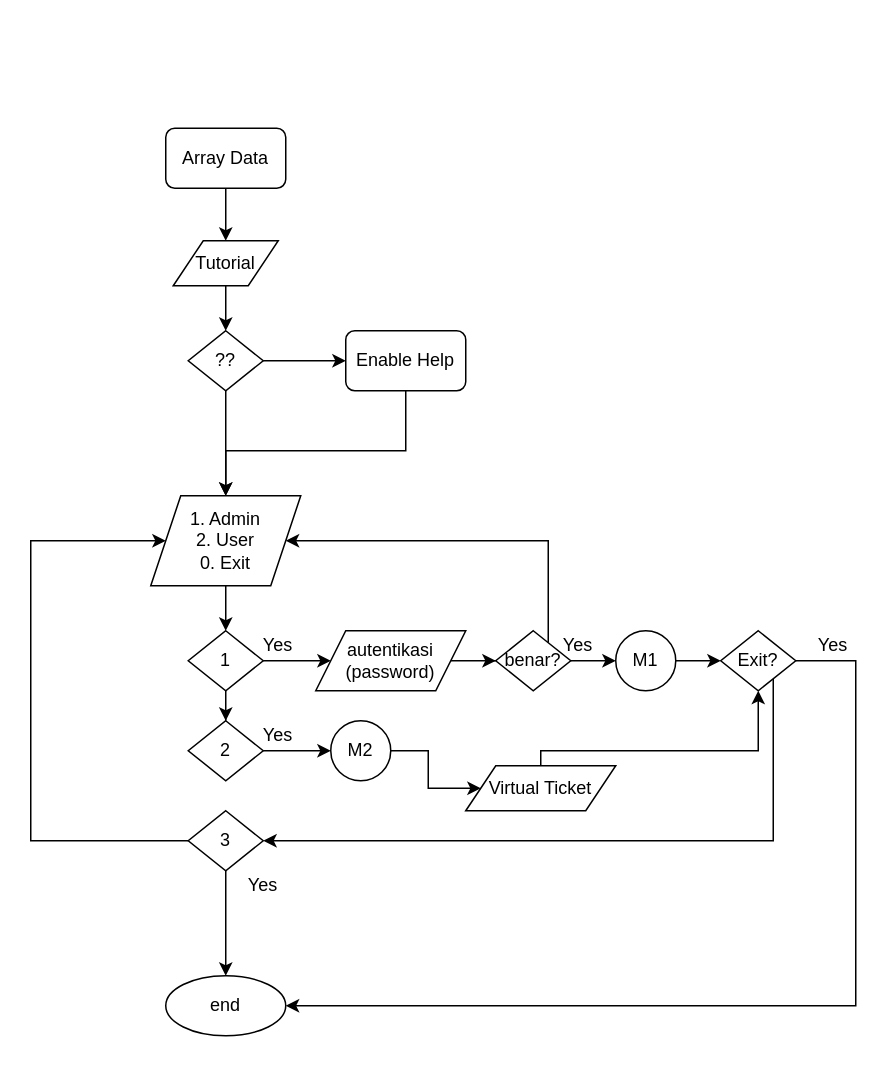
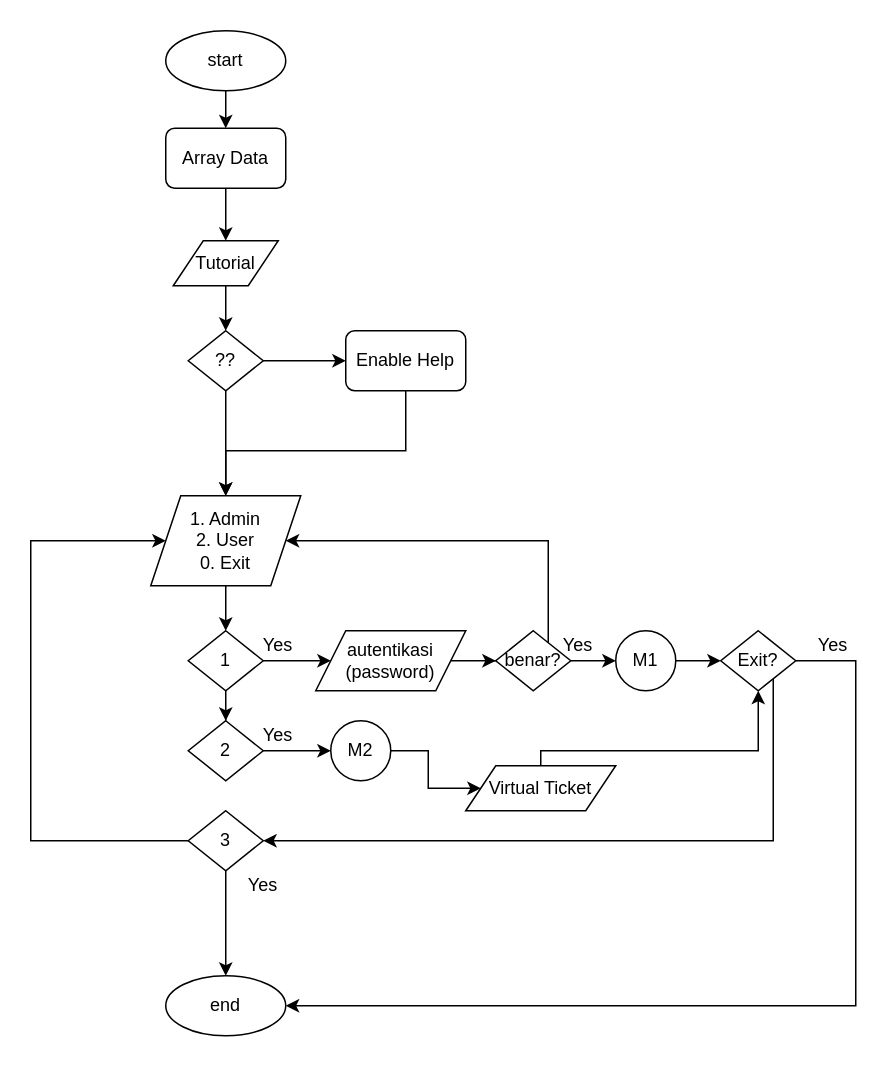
none -> (226, 61)
none -> (226, 115)
